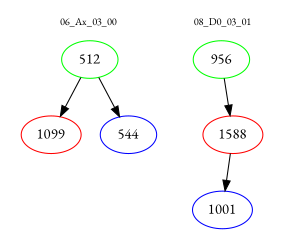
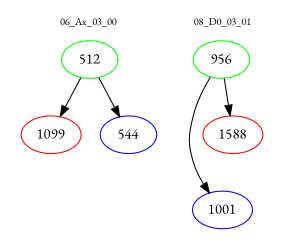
(228, 167) -> (190, 130)
